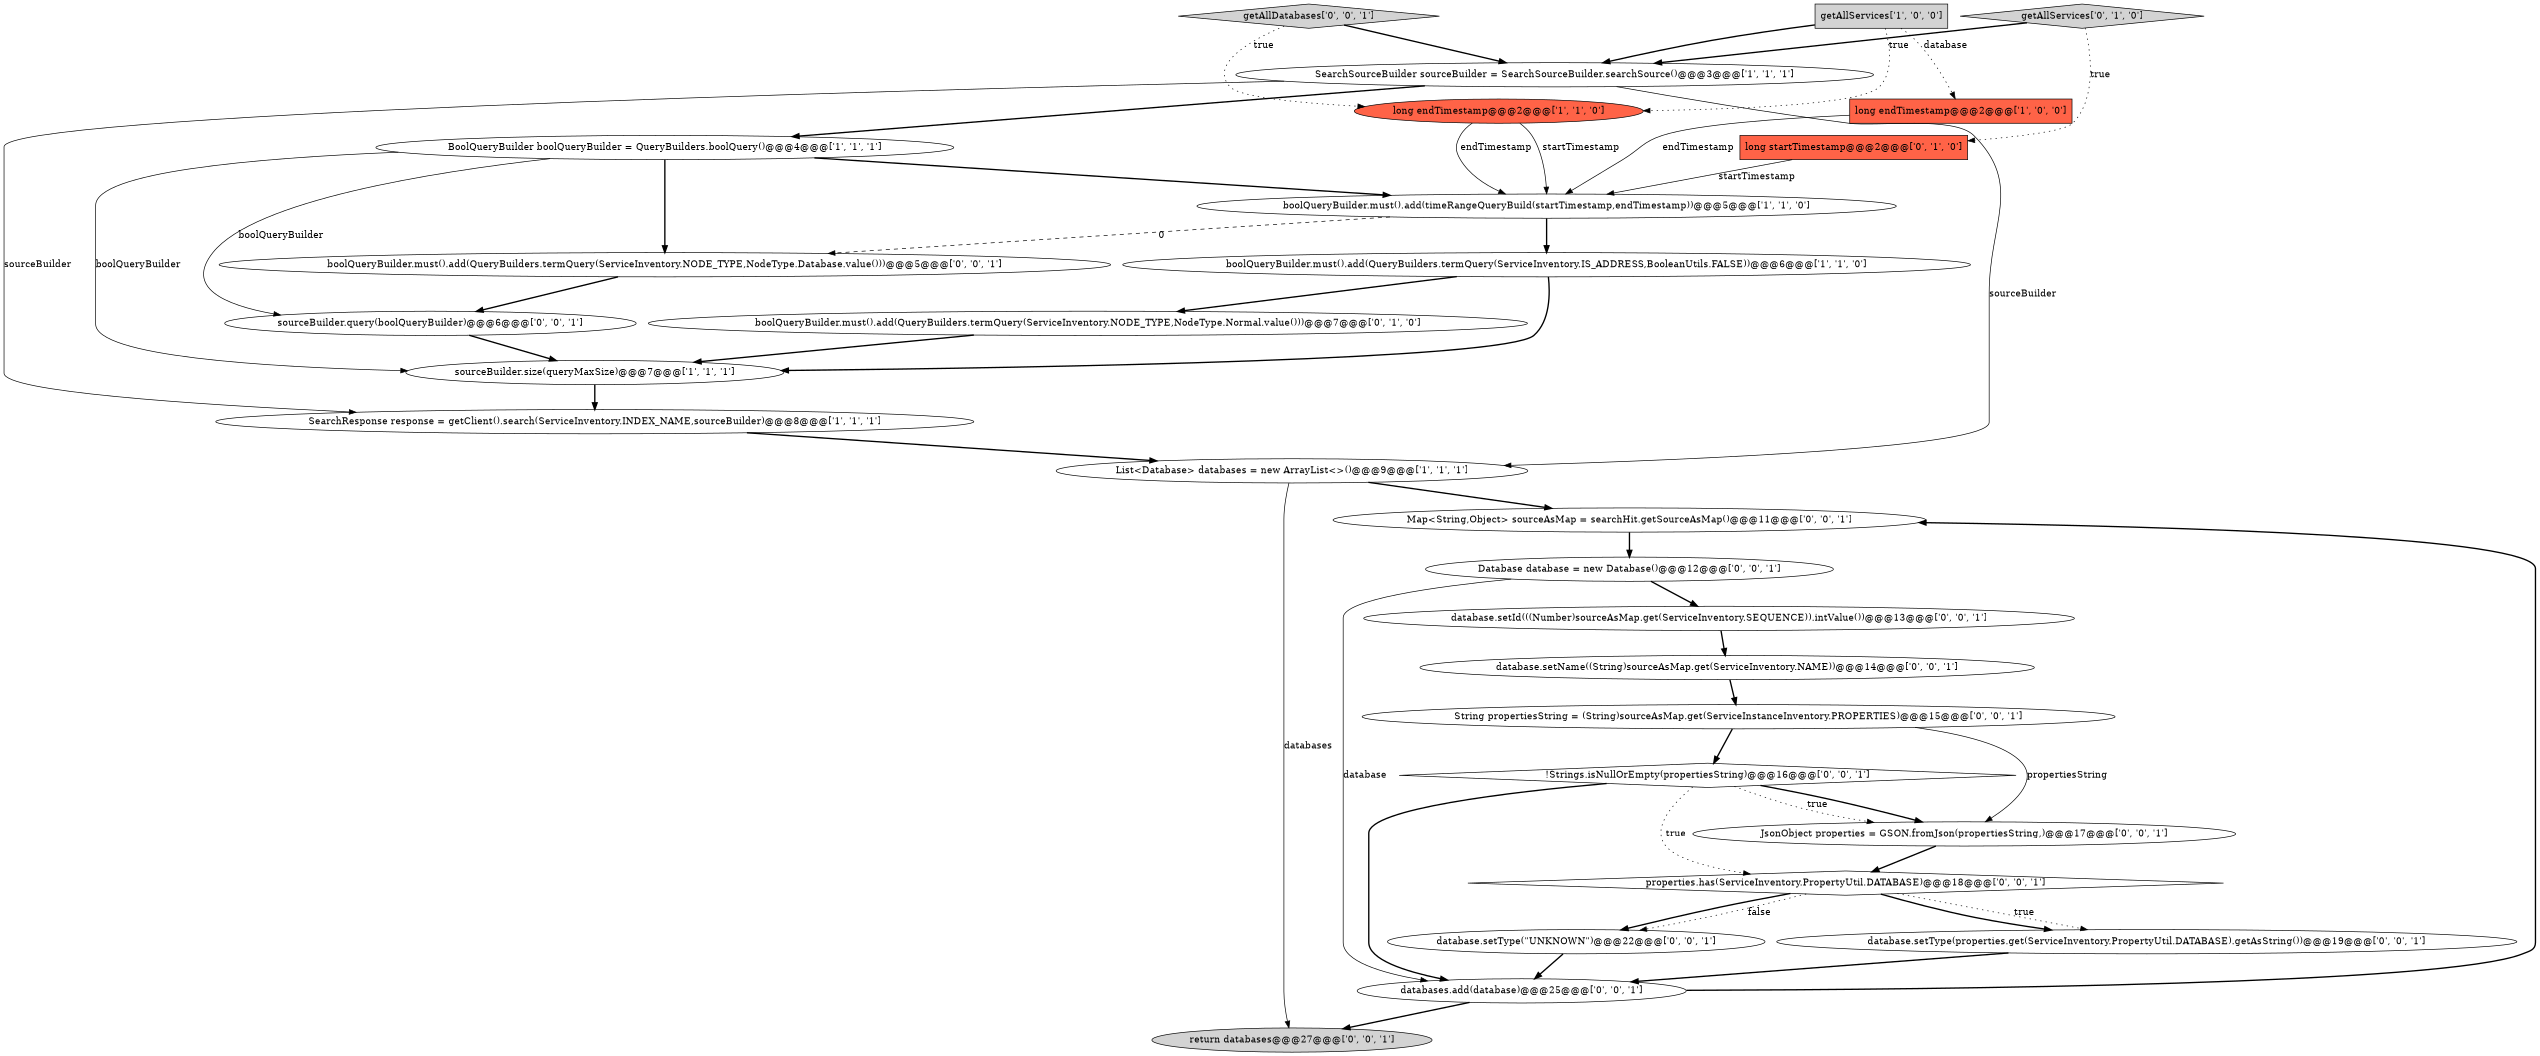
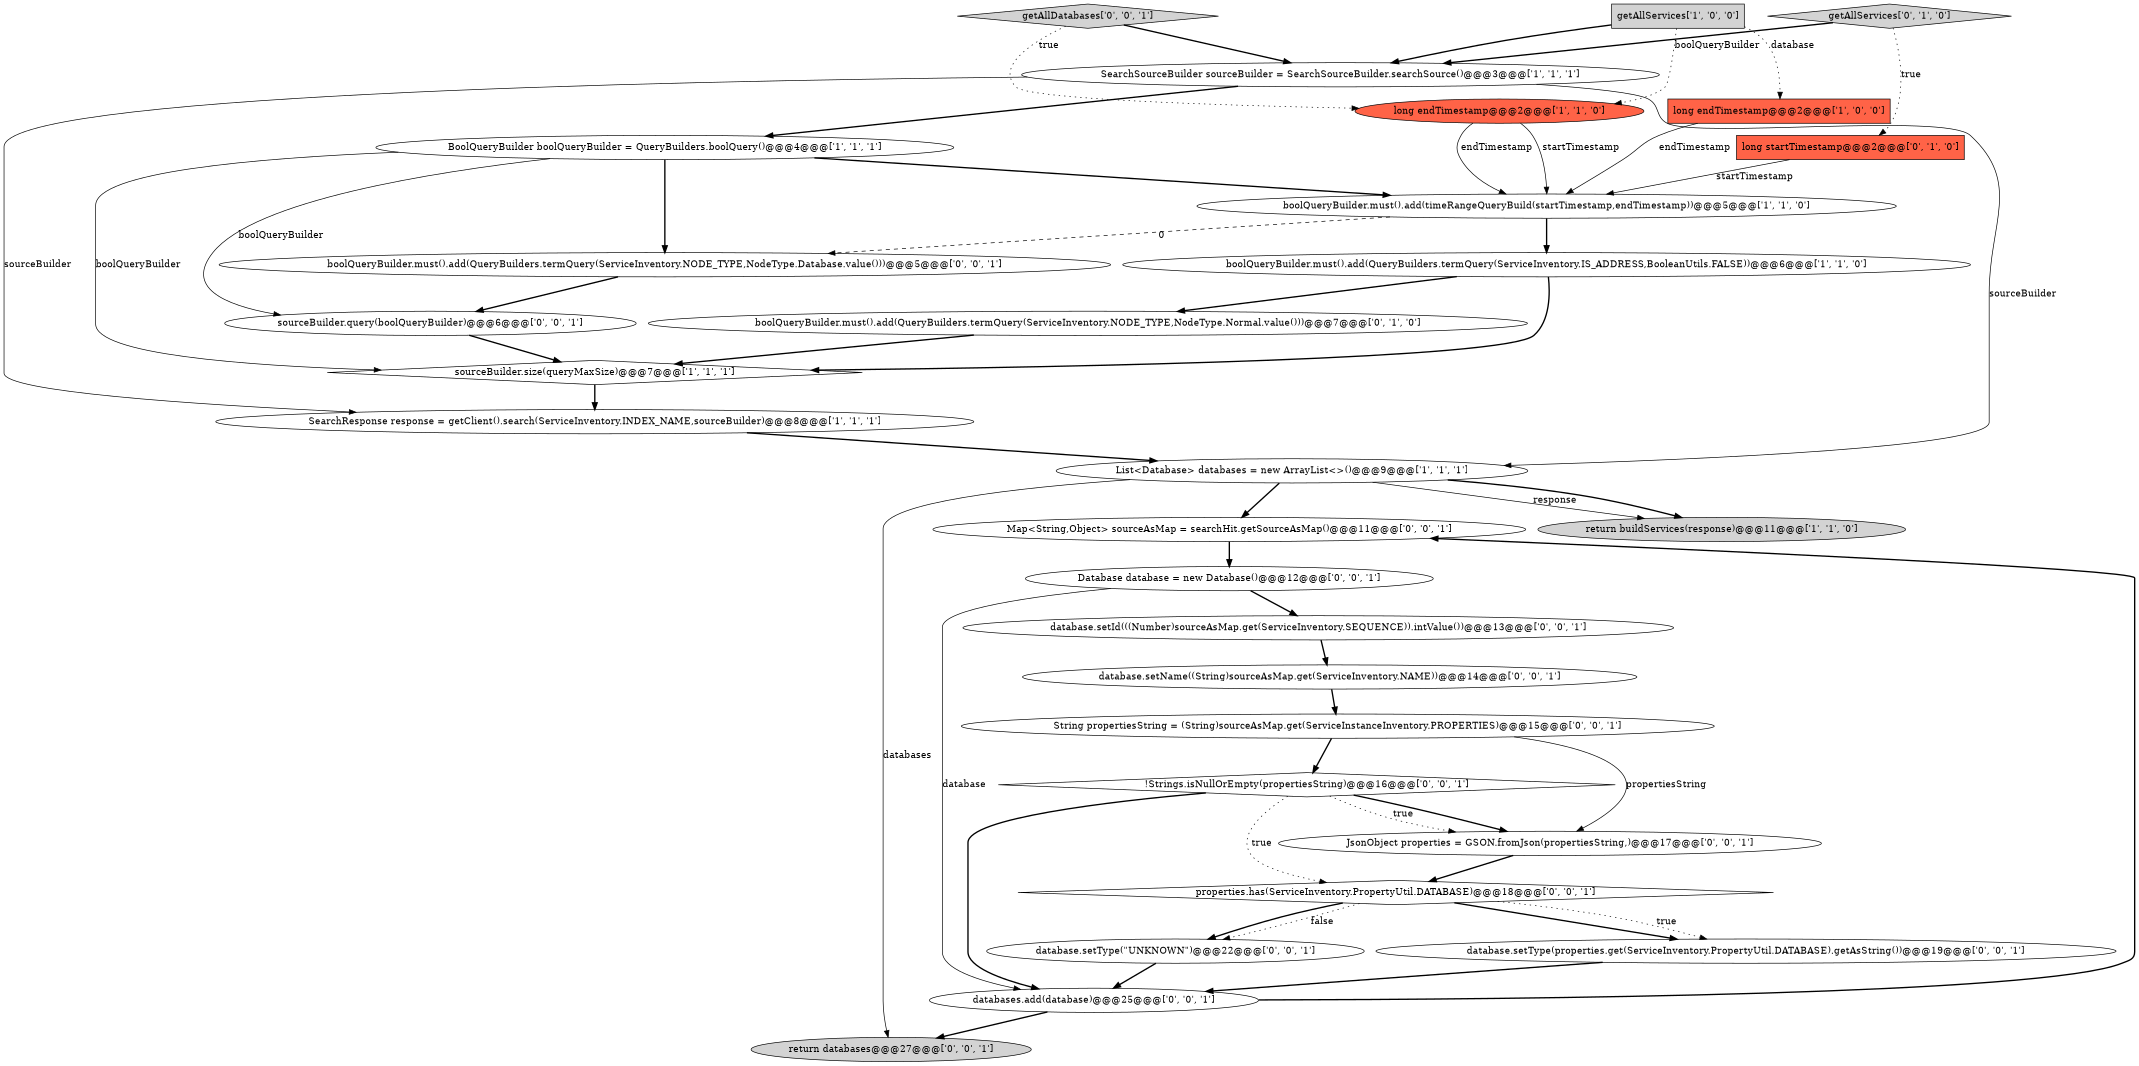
(1899, 45) -> (1717, 45)
(595, 373) -> (595, 373)
none -> (1722, 529)
